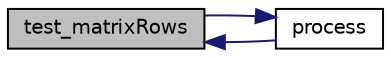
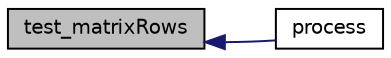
(230, 15) -> none
